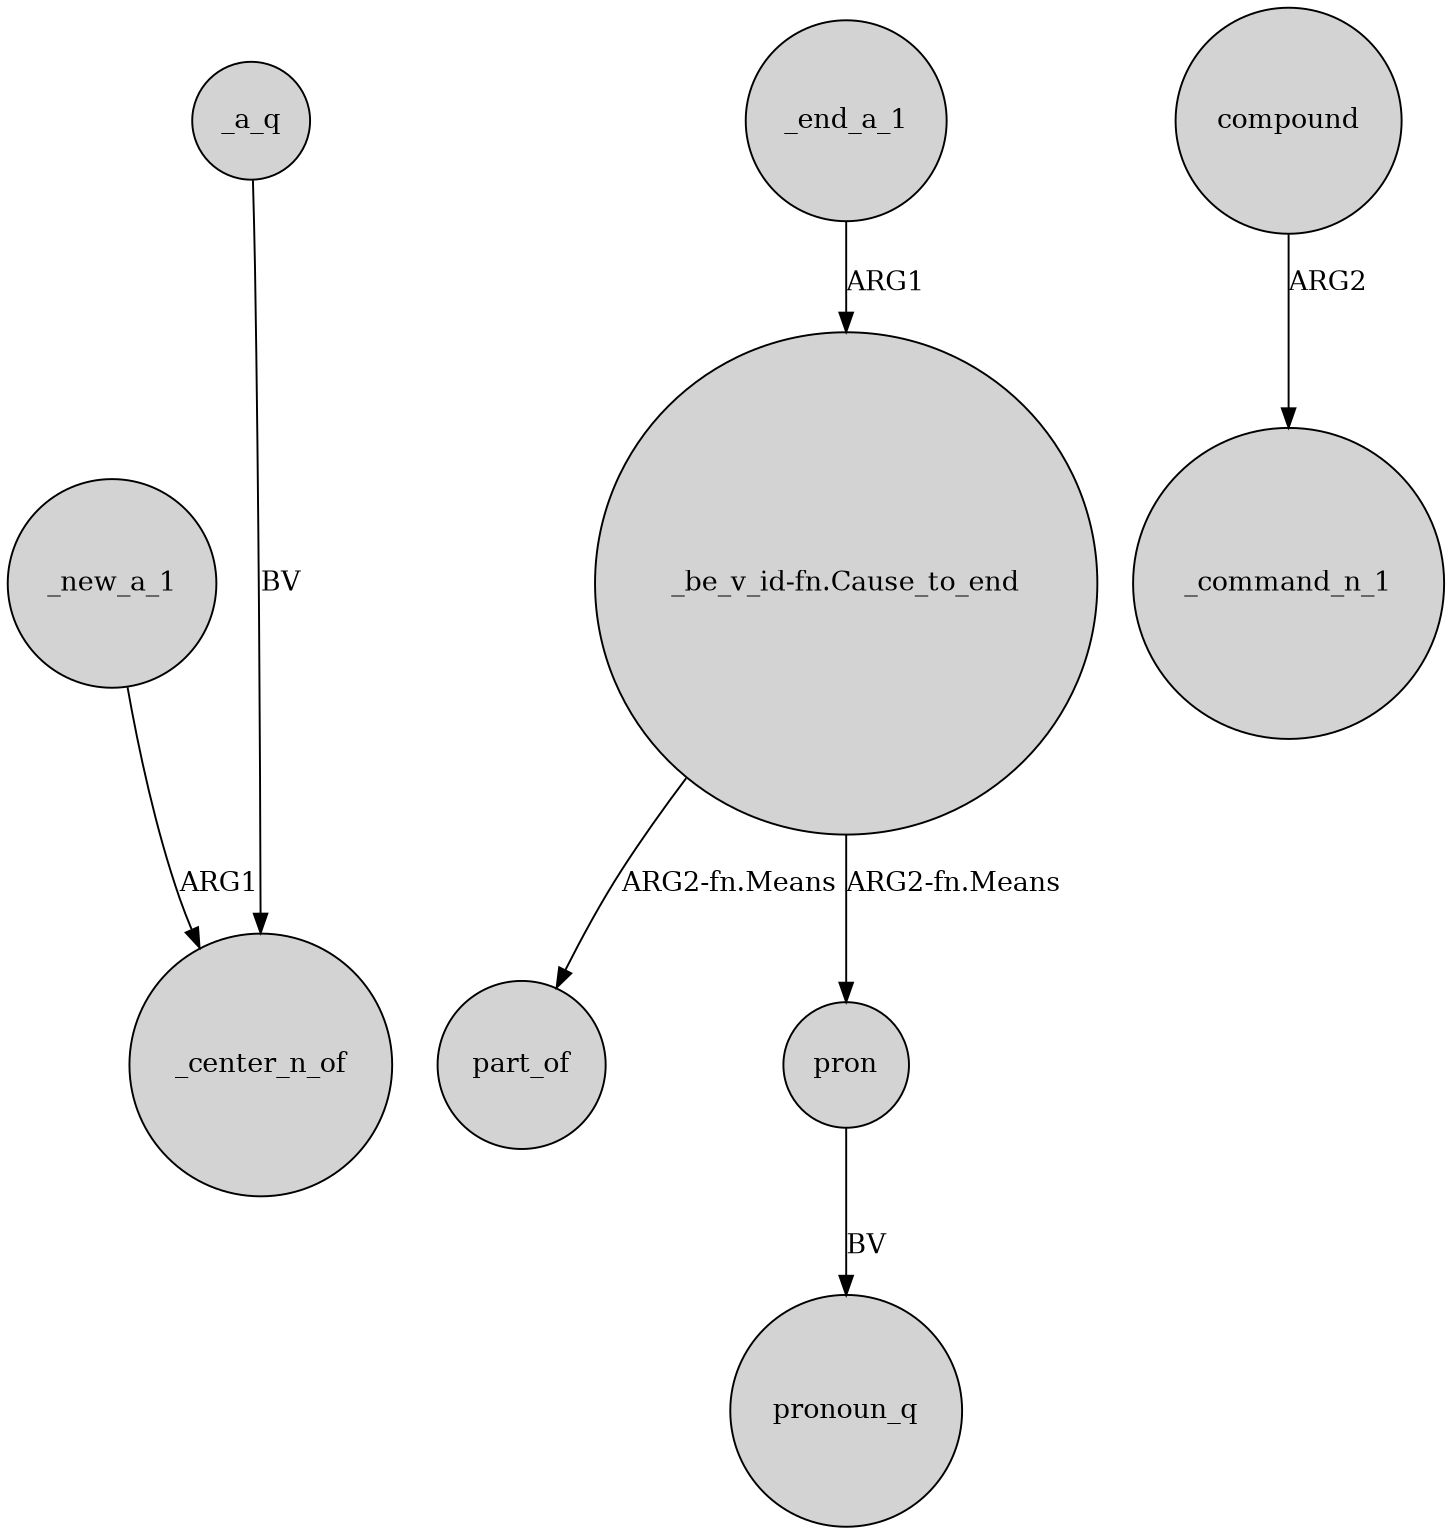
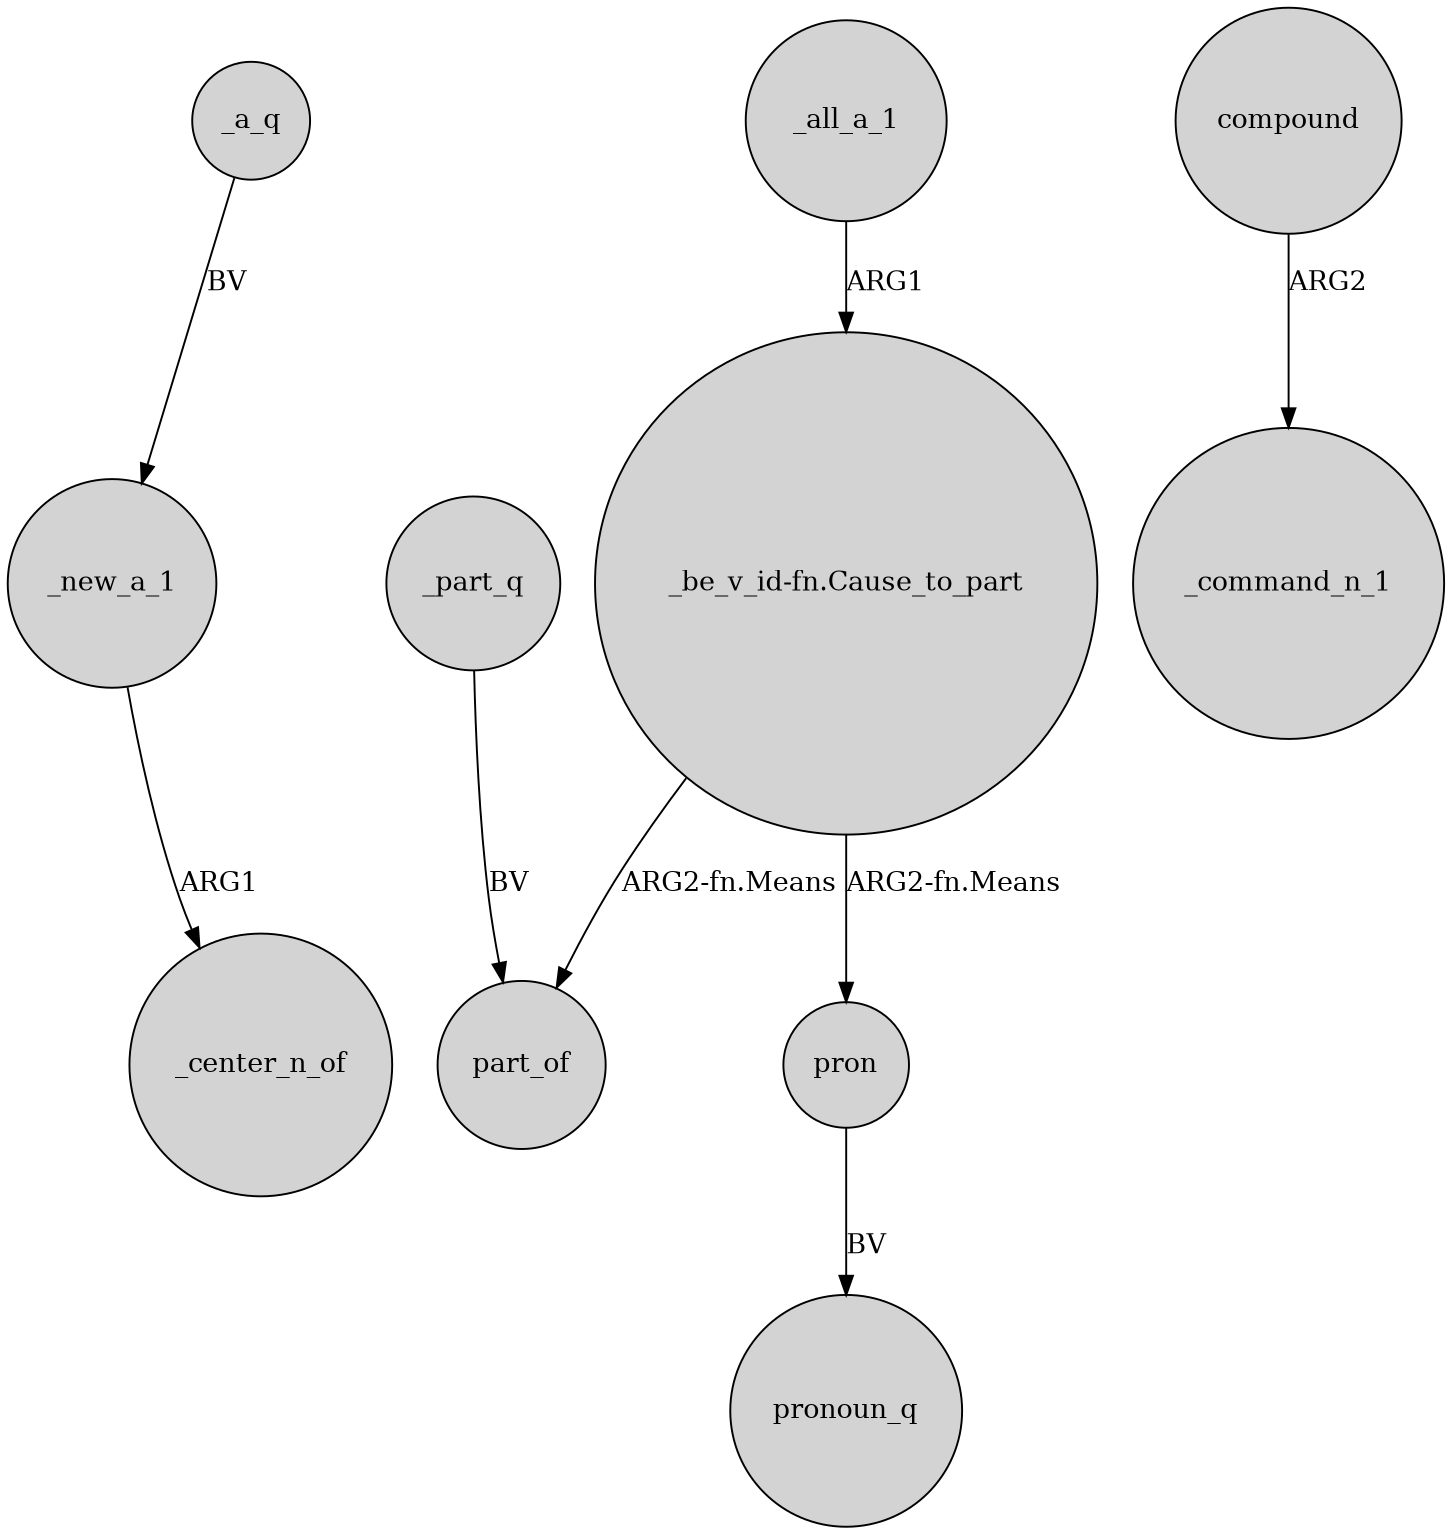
(846, 121) -> (846, 121)
(258, 547) -> (191, 321)
none -> (473, 583)
(846, 583) -> (846, 583)
